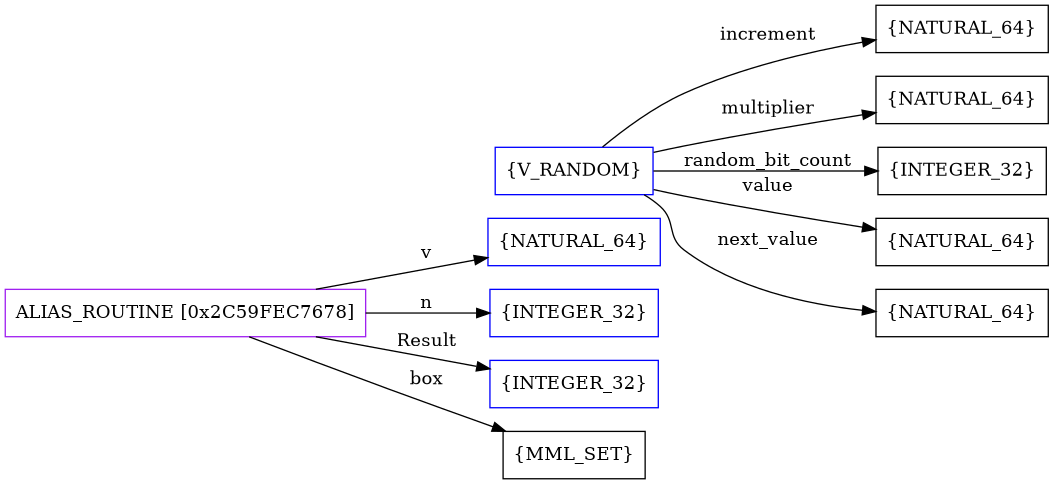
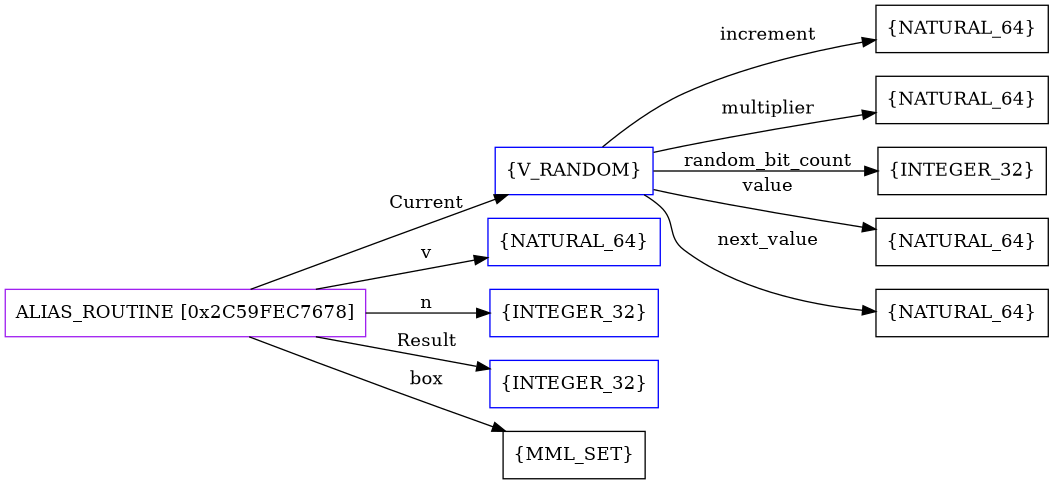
none -> (373, 244)
